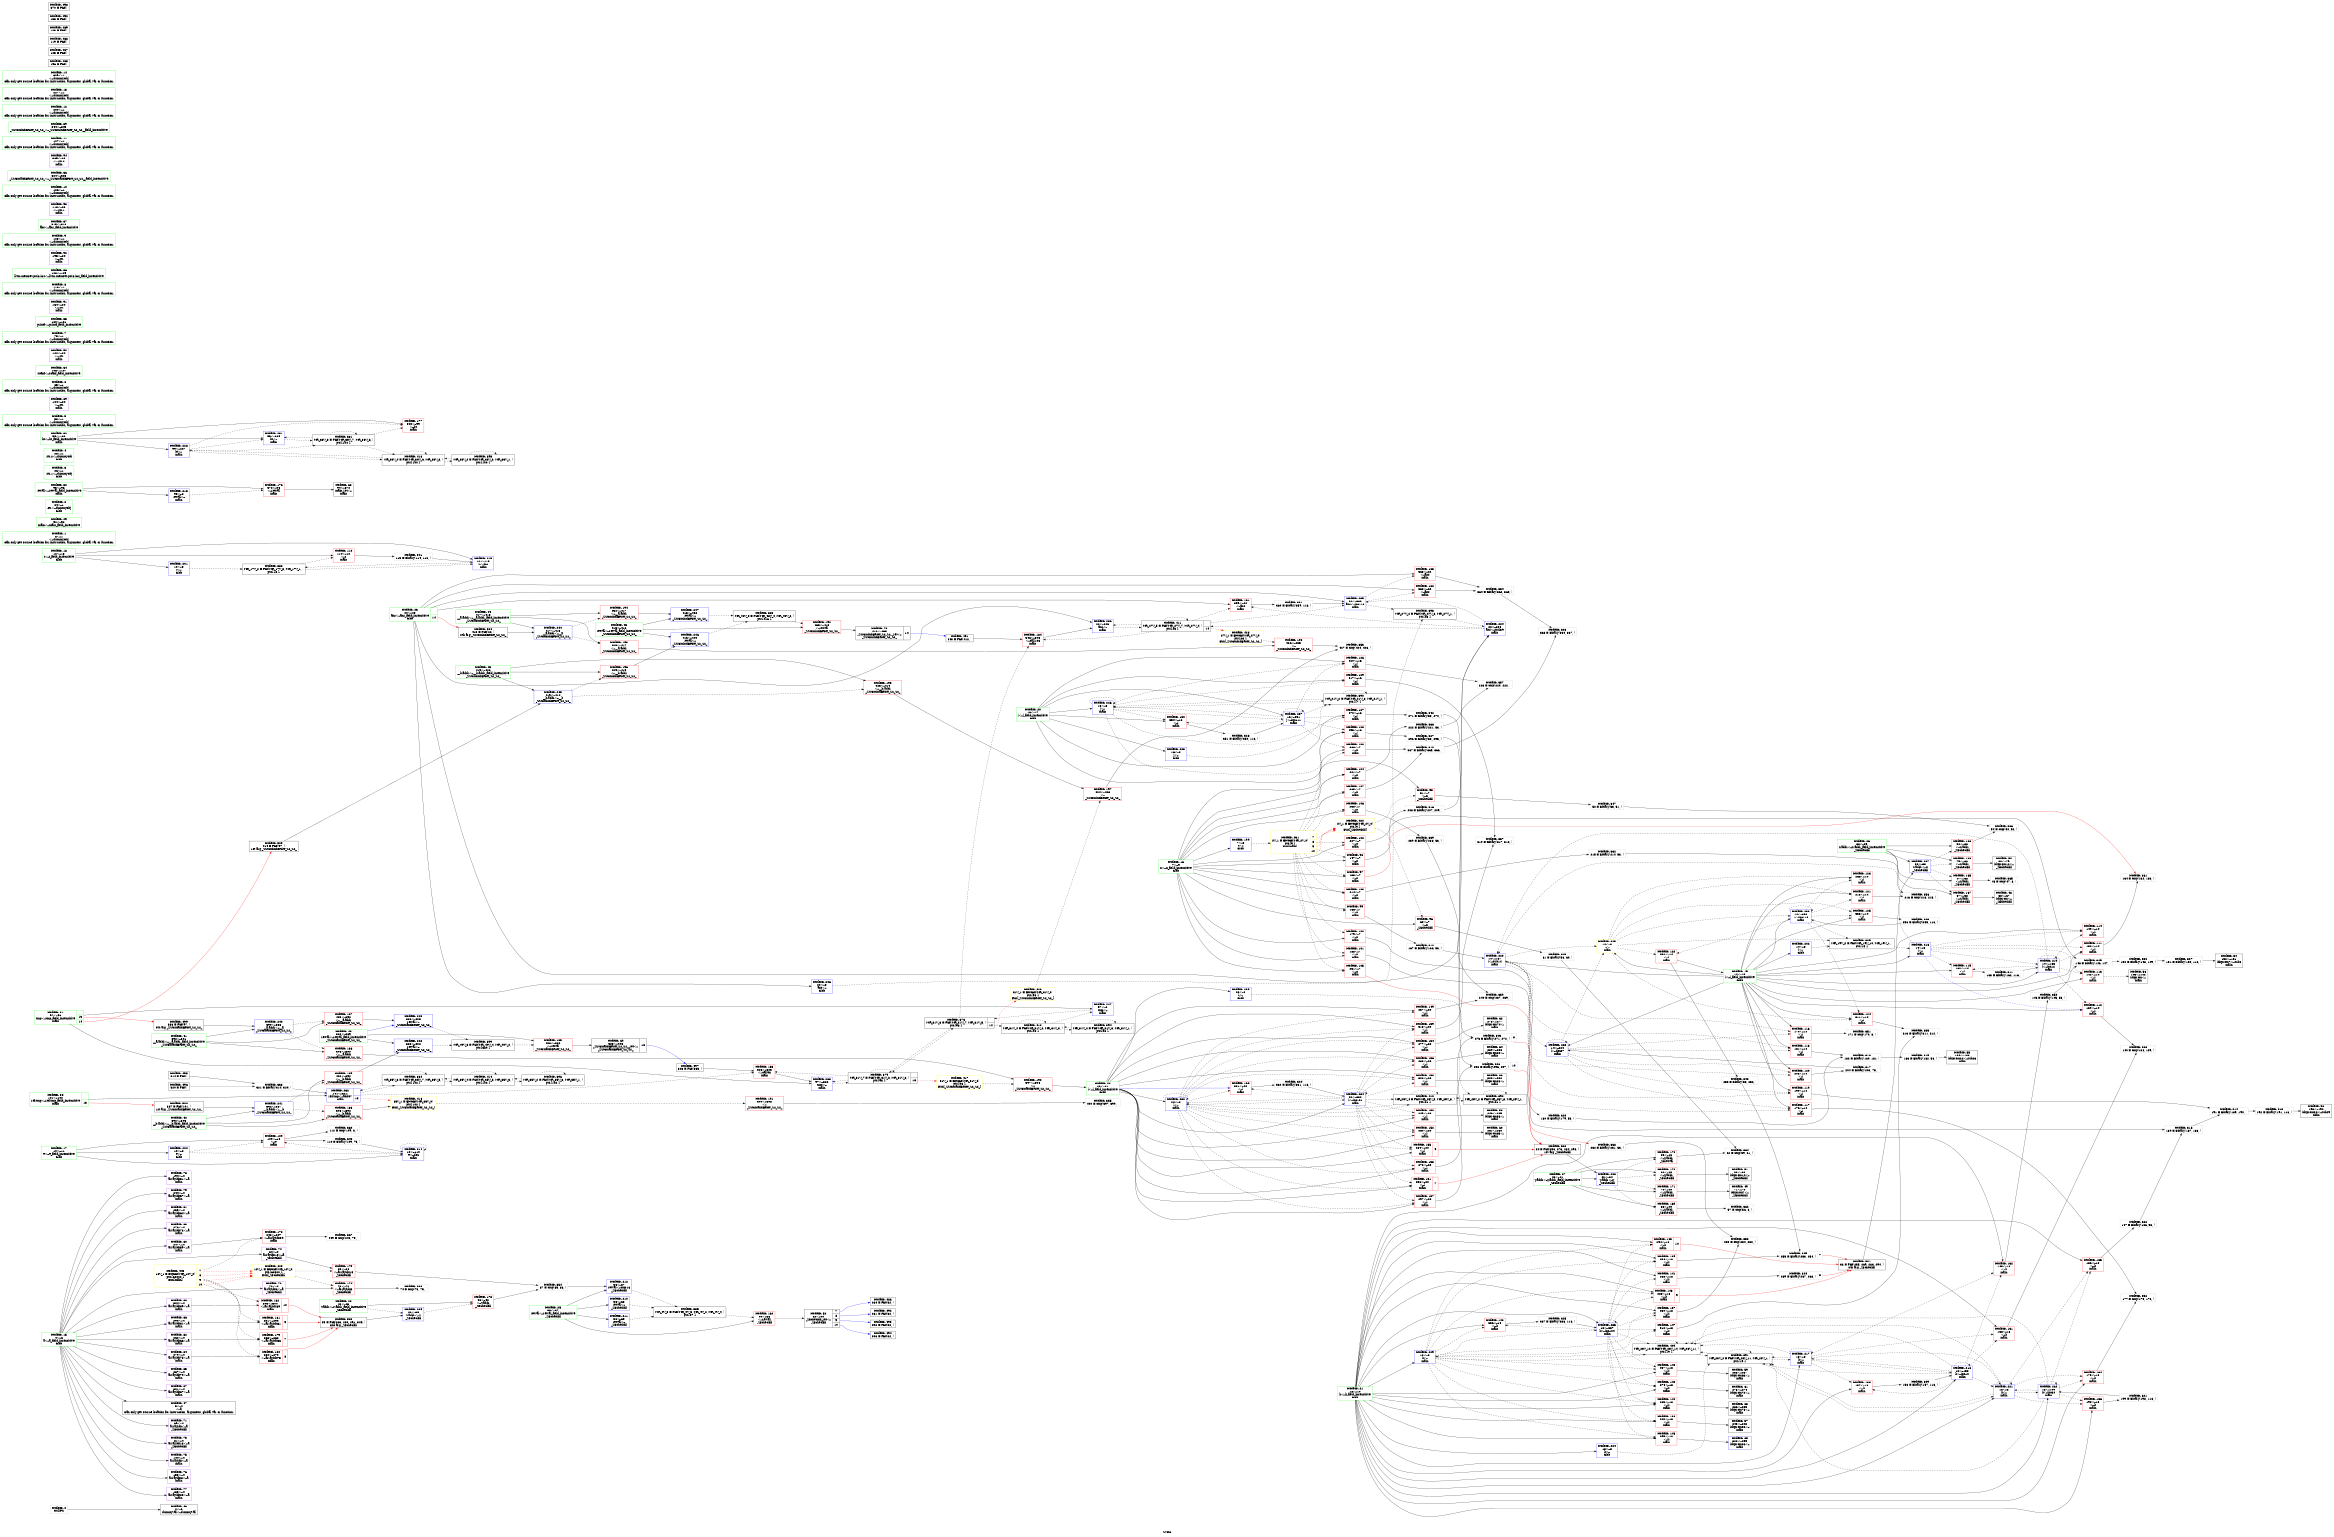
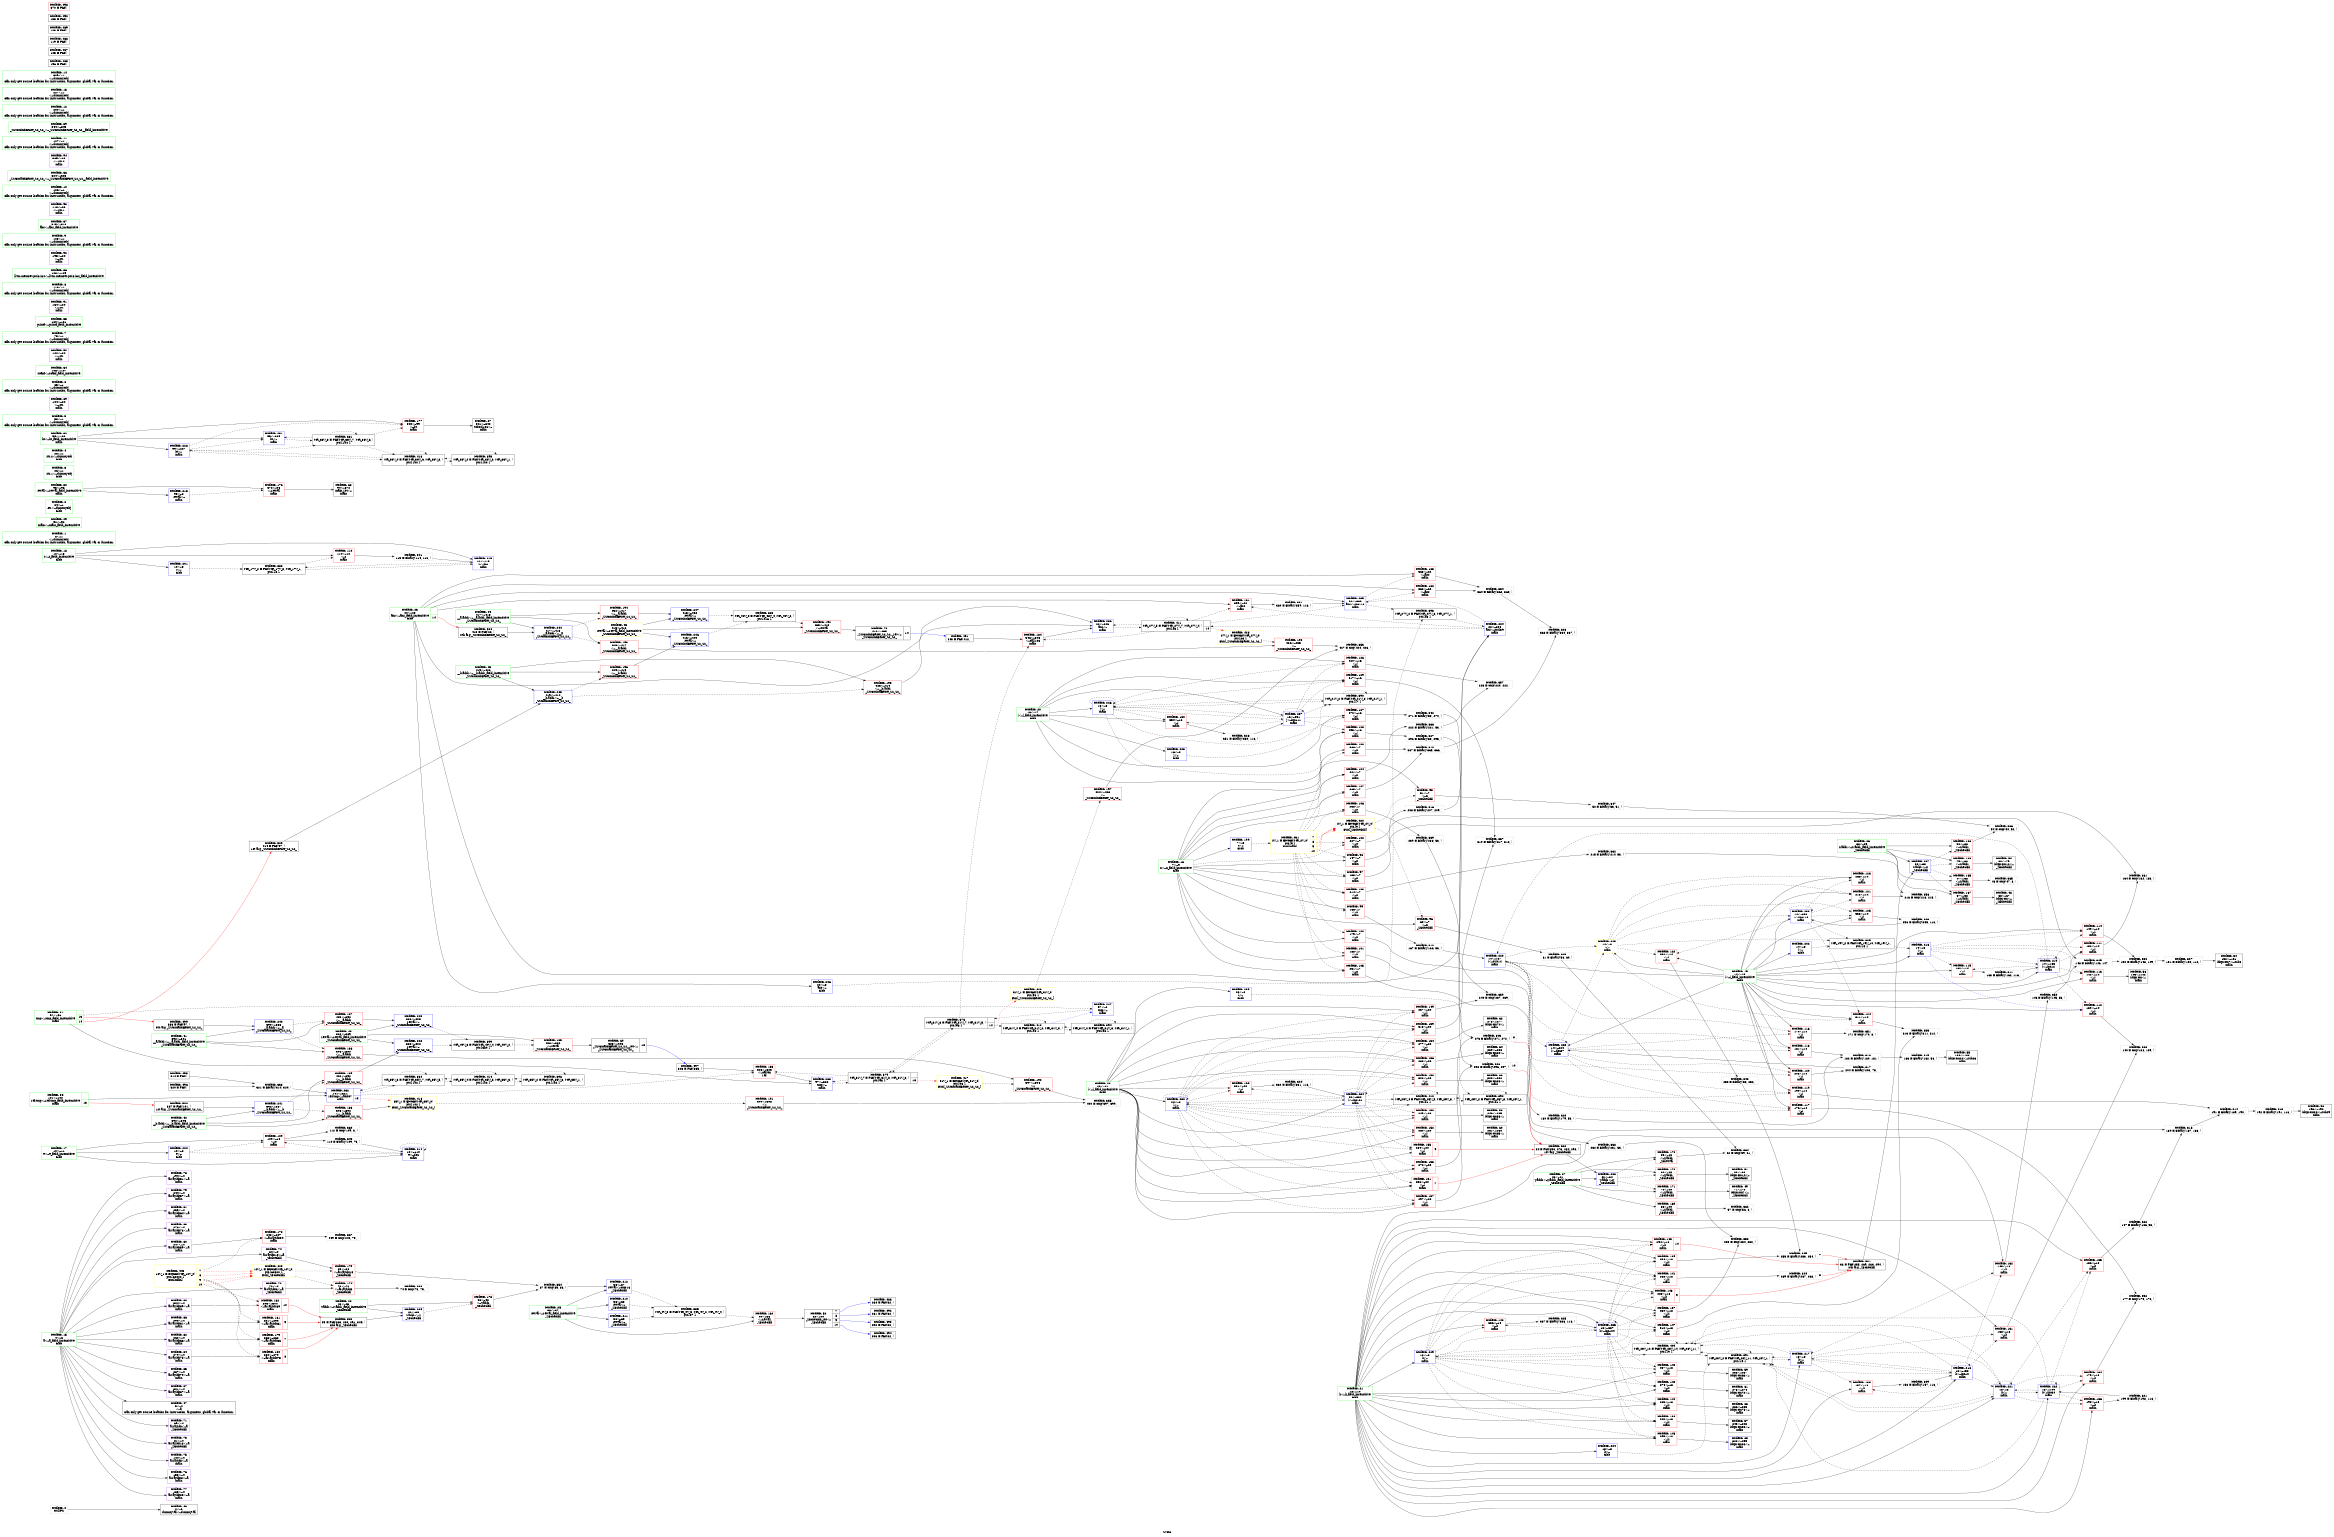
(59, 7) -> (59, 7)
none -> (483, 426)
(619, 630) -> (619, 630)
(1321, 739) -> (1318, 693)
(986, 745) -> (977, 625)
(1745, 826) -> (1745, 826)
(1269, 860) -> (1269, 860)
(1717, 863) -> none
none -> (2119, 944)
(1699, 966) -> (1701, 964)
(2115, 976) -> (2115, 976)
(587, 1007) -> (587, 1007)
(1527, 1016) -> (1527, 1016)
(1071, 1018) -> (1071, 1018)
(380, 1028) -> (380, 1028)
none -> (1374, 1044)
(764, 1076) -> (764, 1076)
(1068, 1086) -> (1068, 1096)
(1174, 1088) -> (1174, 1088)
(1632, 1200) -> none
none -> (1527, 1279)
none -> (1485, 1303)
(384, 1311) -> (384, 1311)
